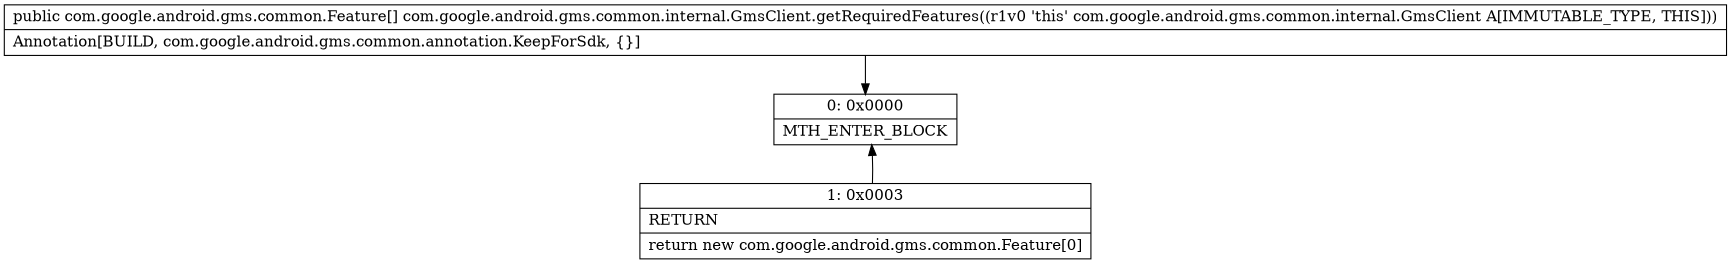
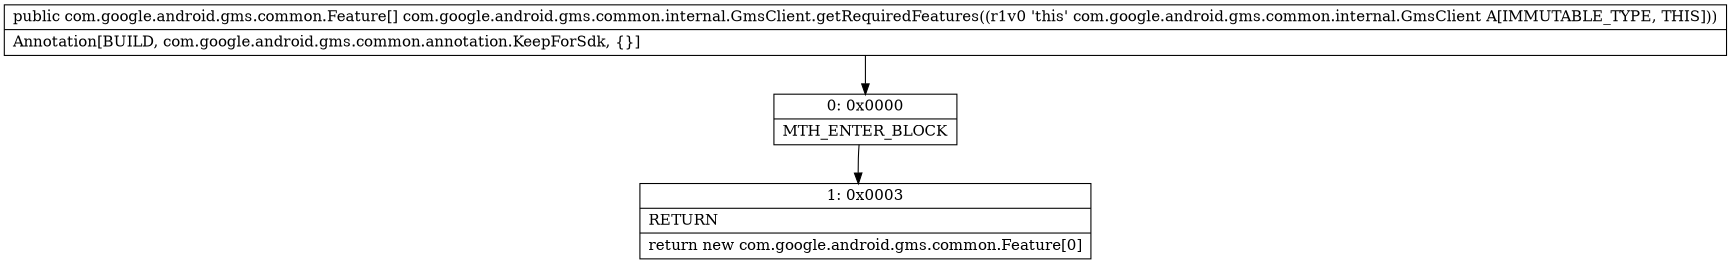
(873, 170) -> (858, 159)
